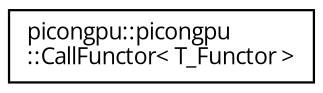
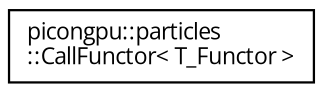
(161, 46) -> (161, 46)
